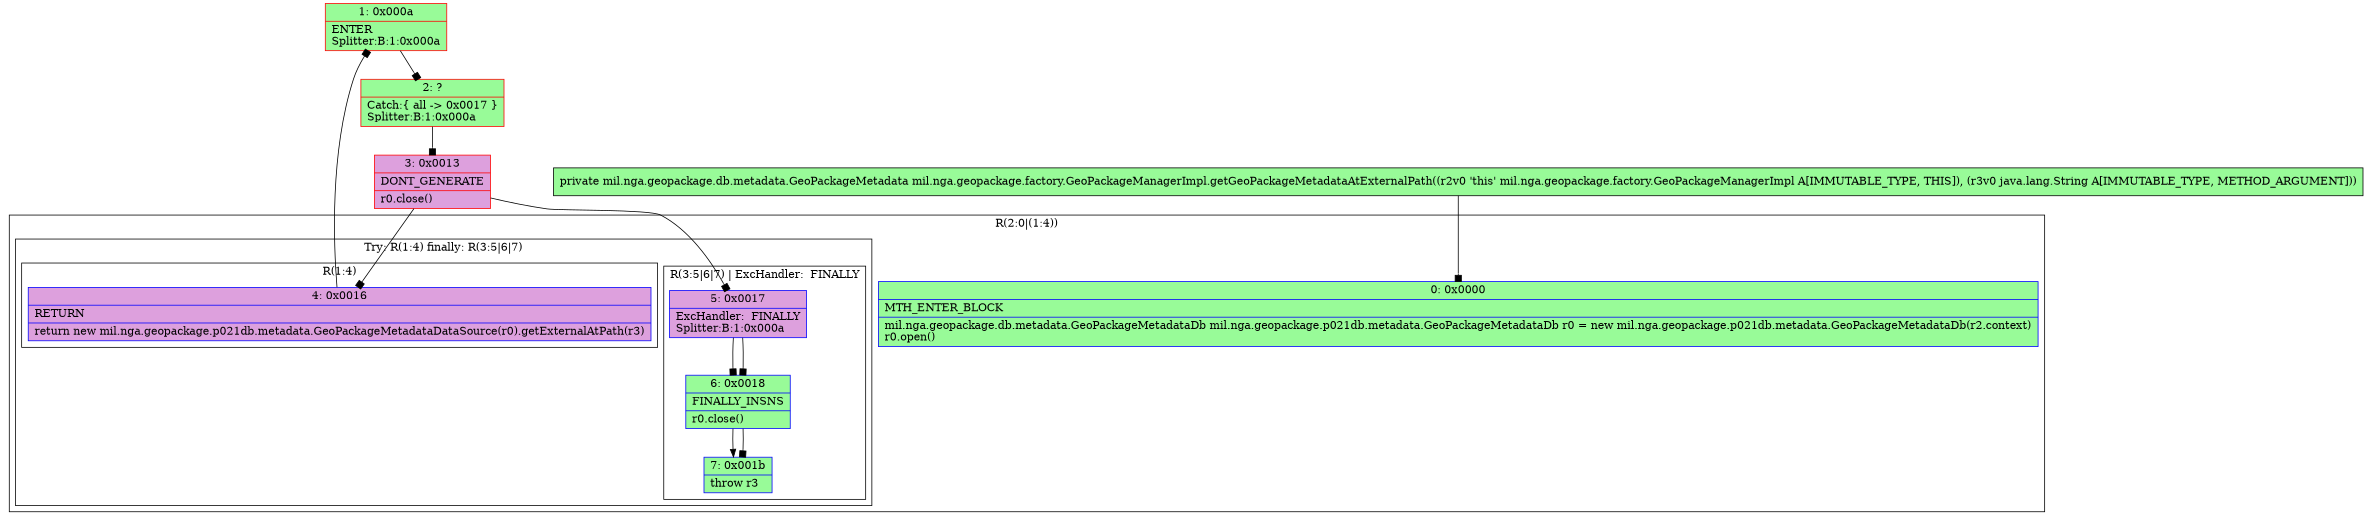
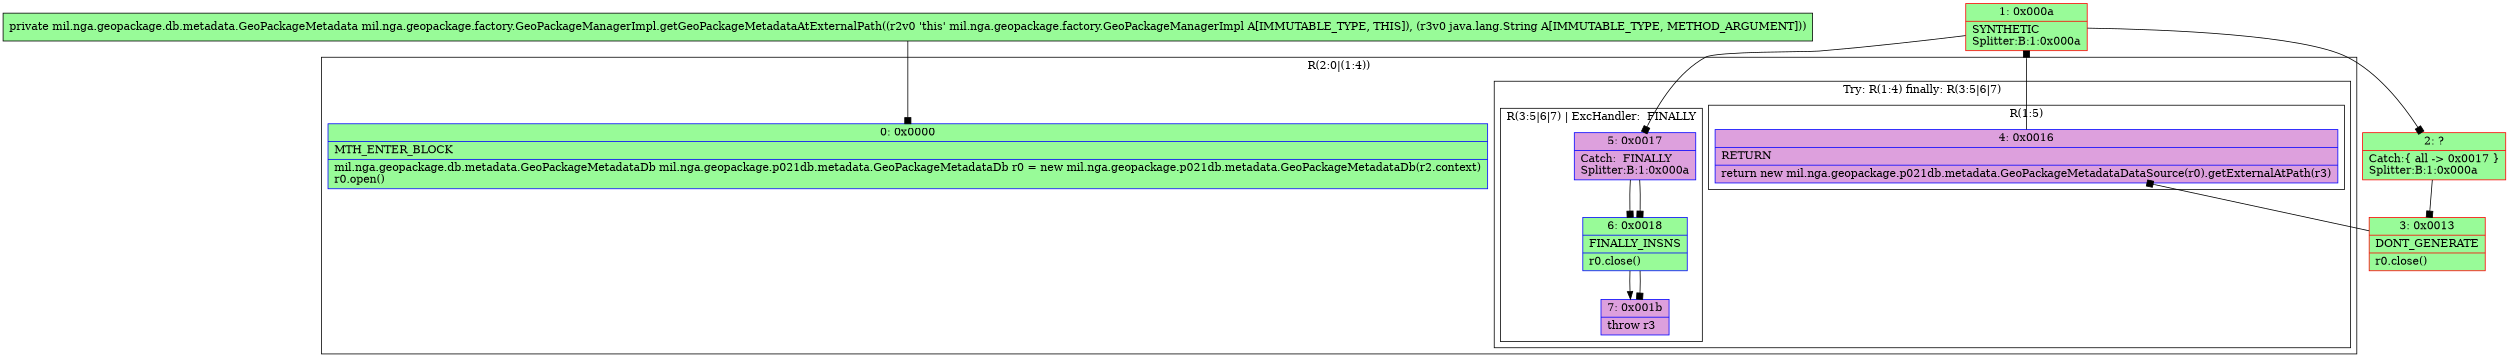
(352, 30) -> (2006, 30)
(432, 182) -> (2427, 244)
(602, 210) -> (1790, 52)
(340, 272) -> (2026, 114)
(738, 317) -> (1626, 159)
(738, 475) -> (1635, 317)
